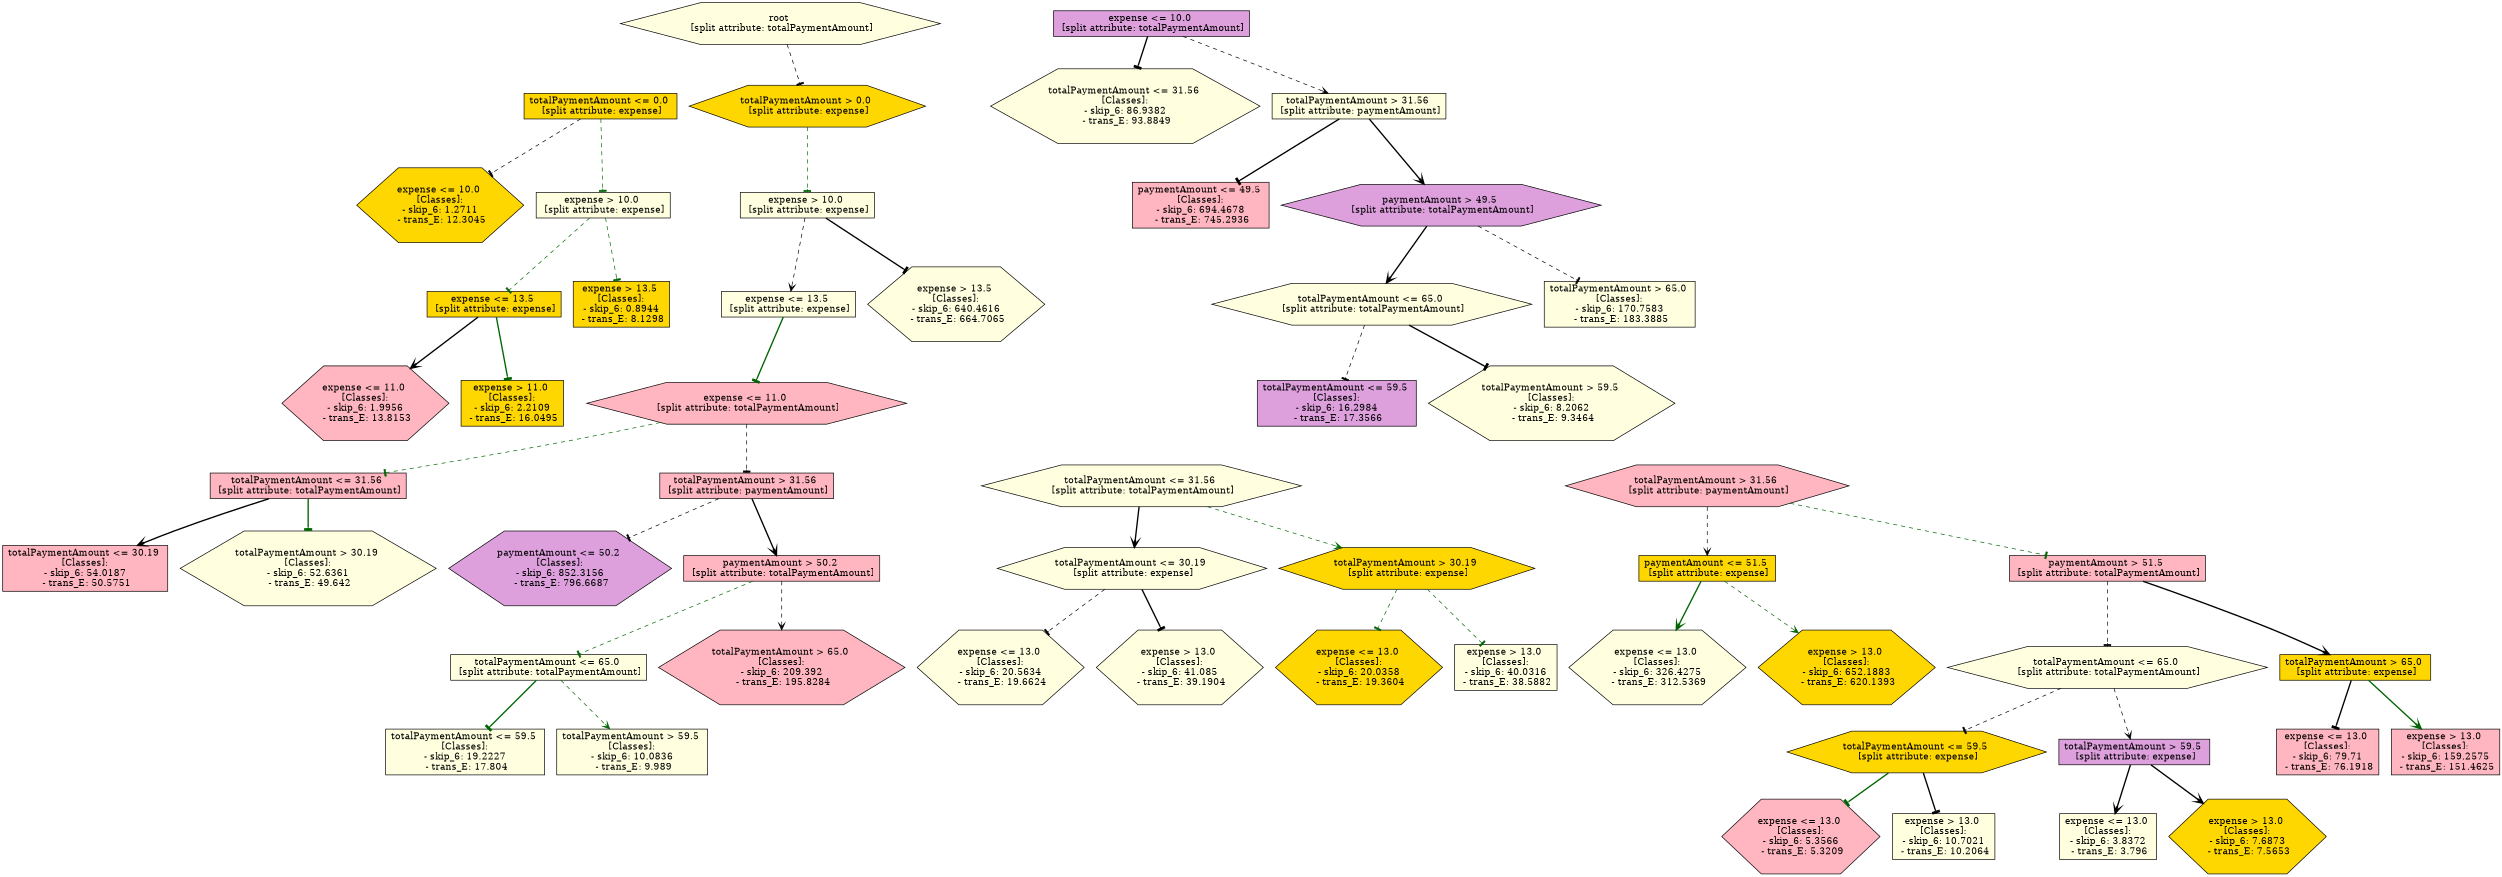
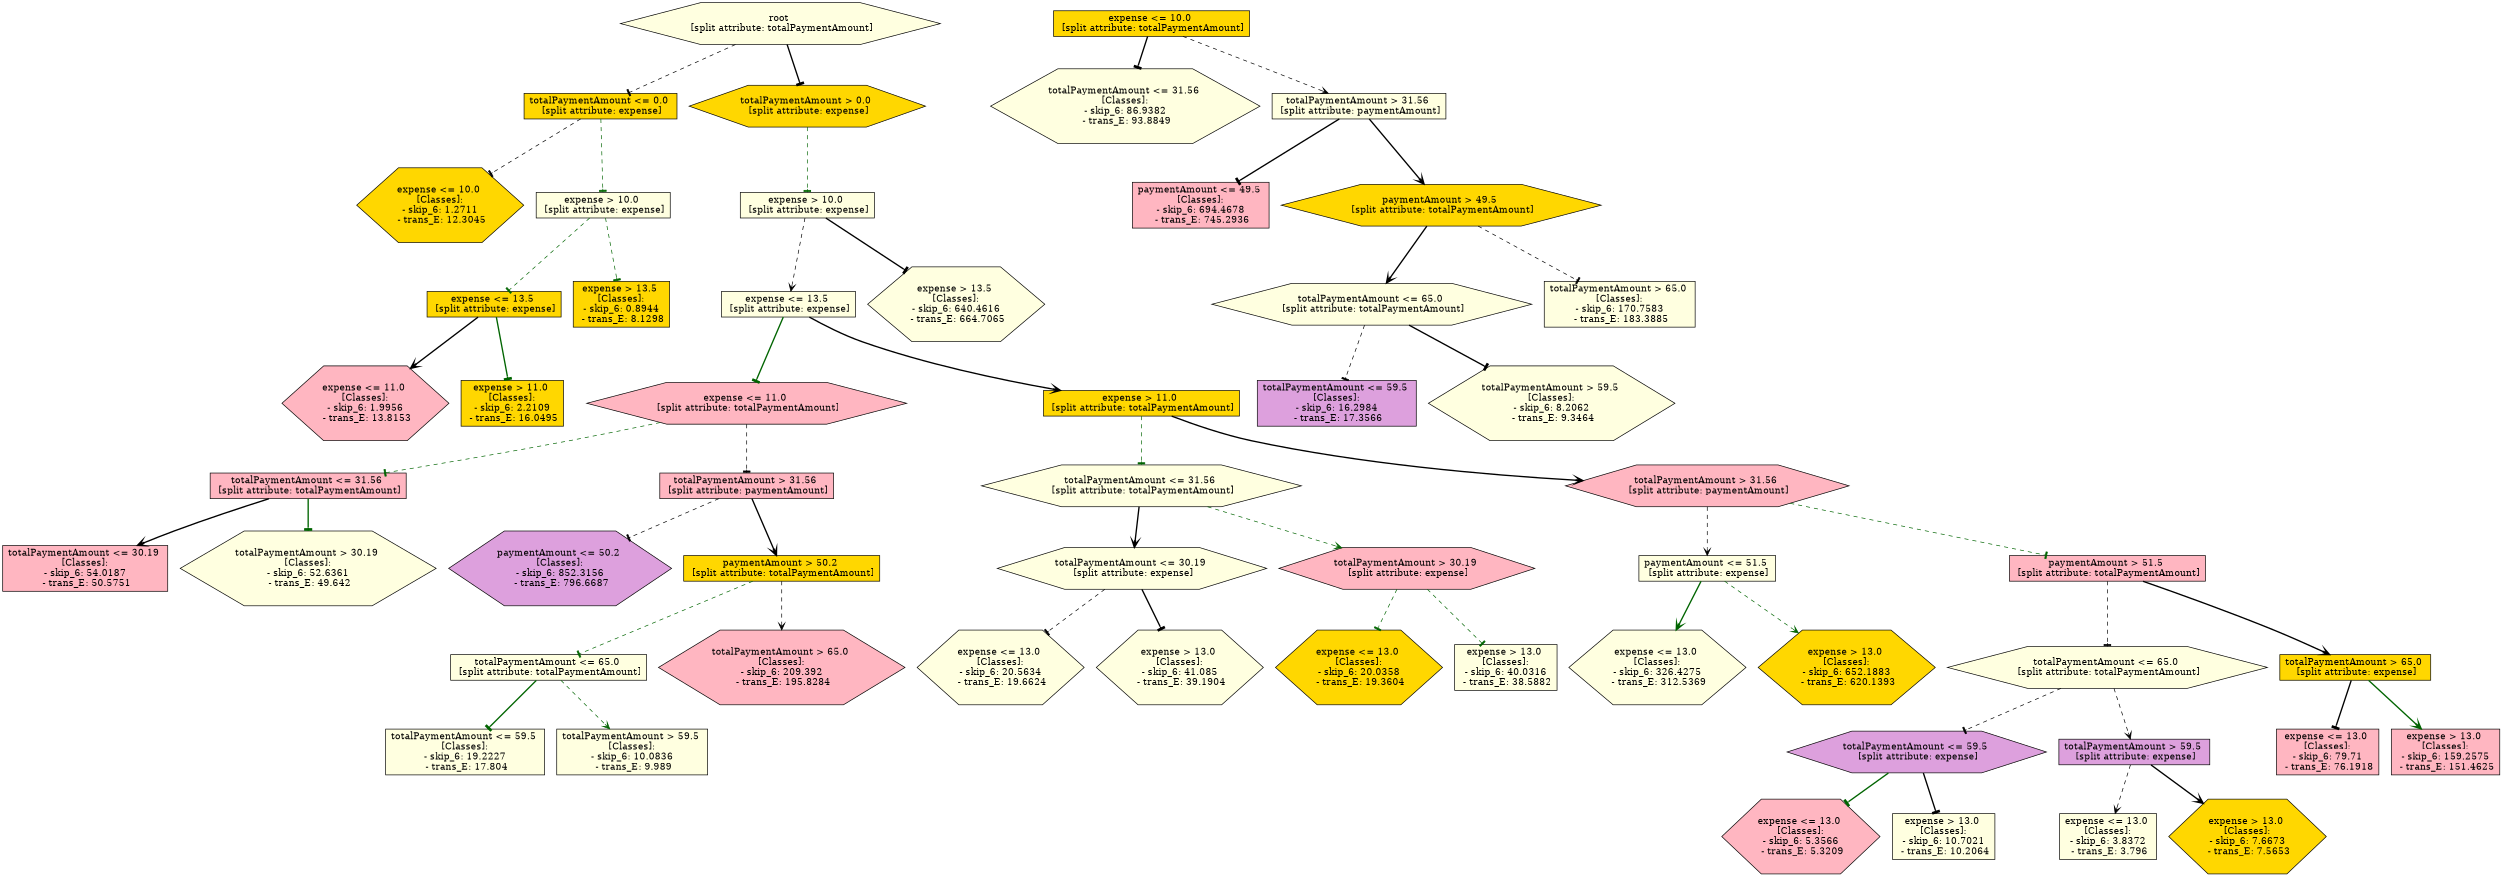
(1152, 24) -> (1152, 24)
(793, 63) -> (793, 63)
none -> (683, 68)
(1441, 205) -> (1441, 205)
none -> (1141, 403)
(782, 568) -> (782, 568)
(1407, 568) -> (1407, 568)
(1707, 568) -> (1707, 568)
(1917, 752) -> (1917, 752)
(2124, 786) -> (2124, 786)
(2248, 837) -> (2248, 837)
